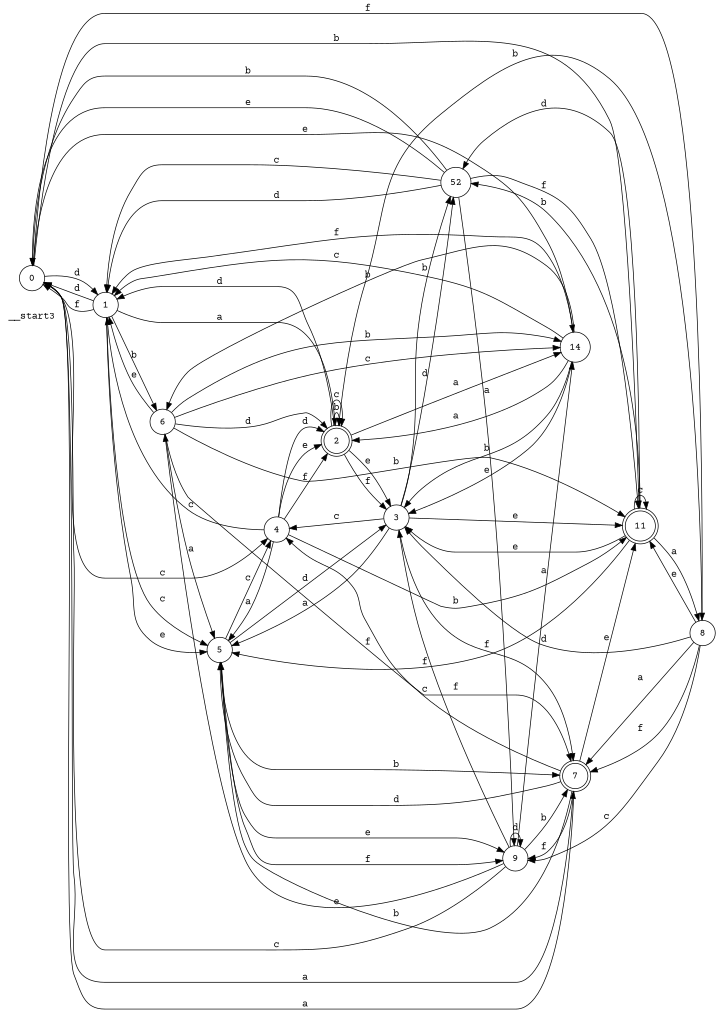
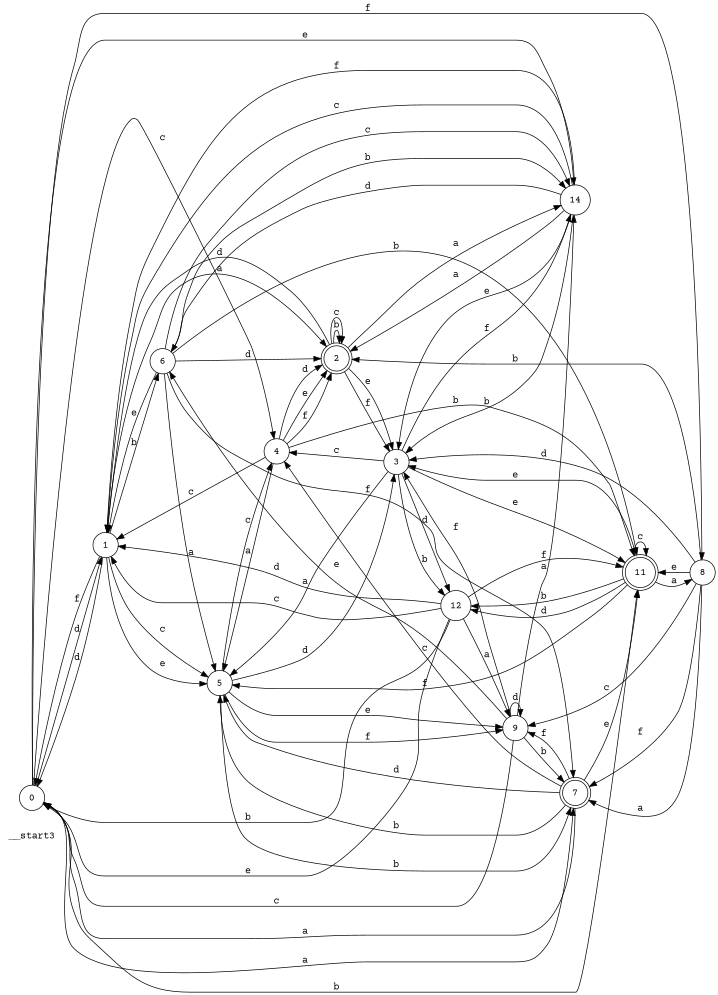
(456, 182) -> (456, 606)
(368, 275) -> (368, 186)
(480, 649) -> (486, 336)
